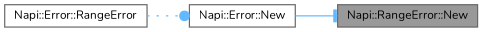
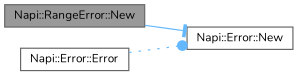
(76, 16) -> (75, 59)
(313, 16) -> (163, 28)
